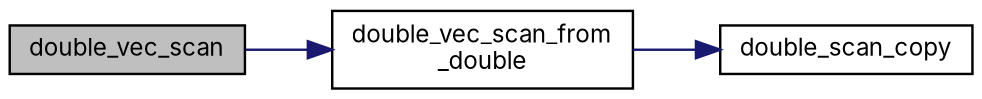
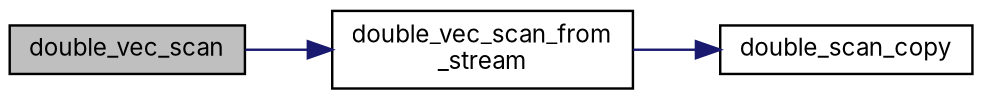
(483, 50) -> (483, 50)
